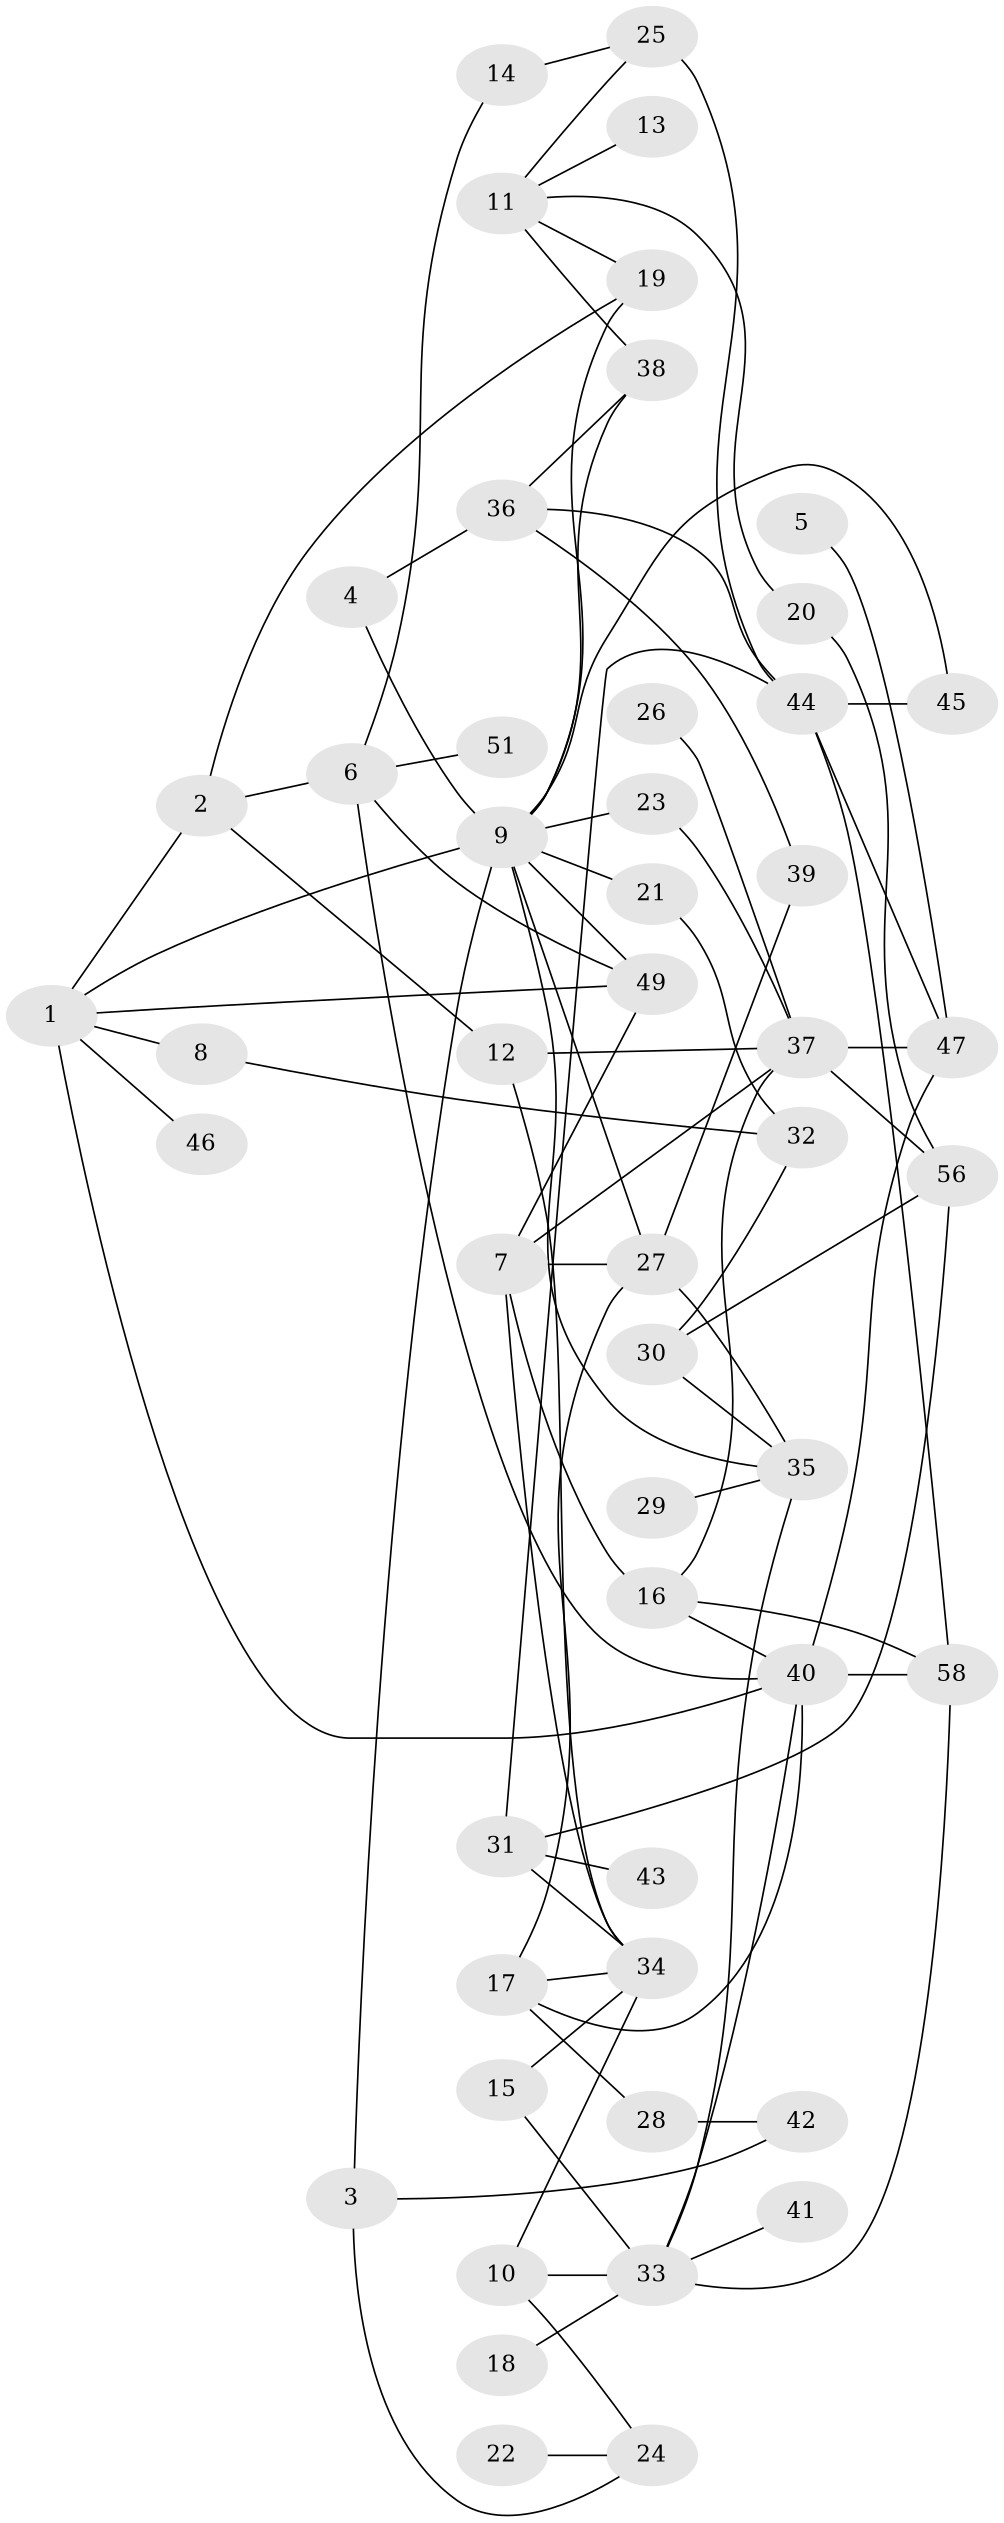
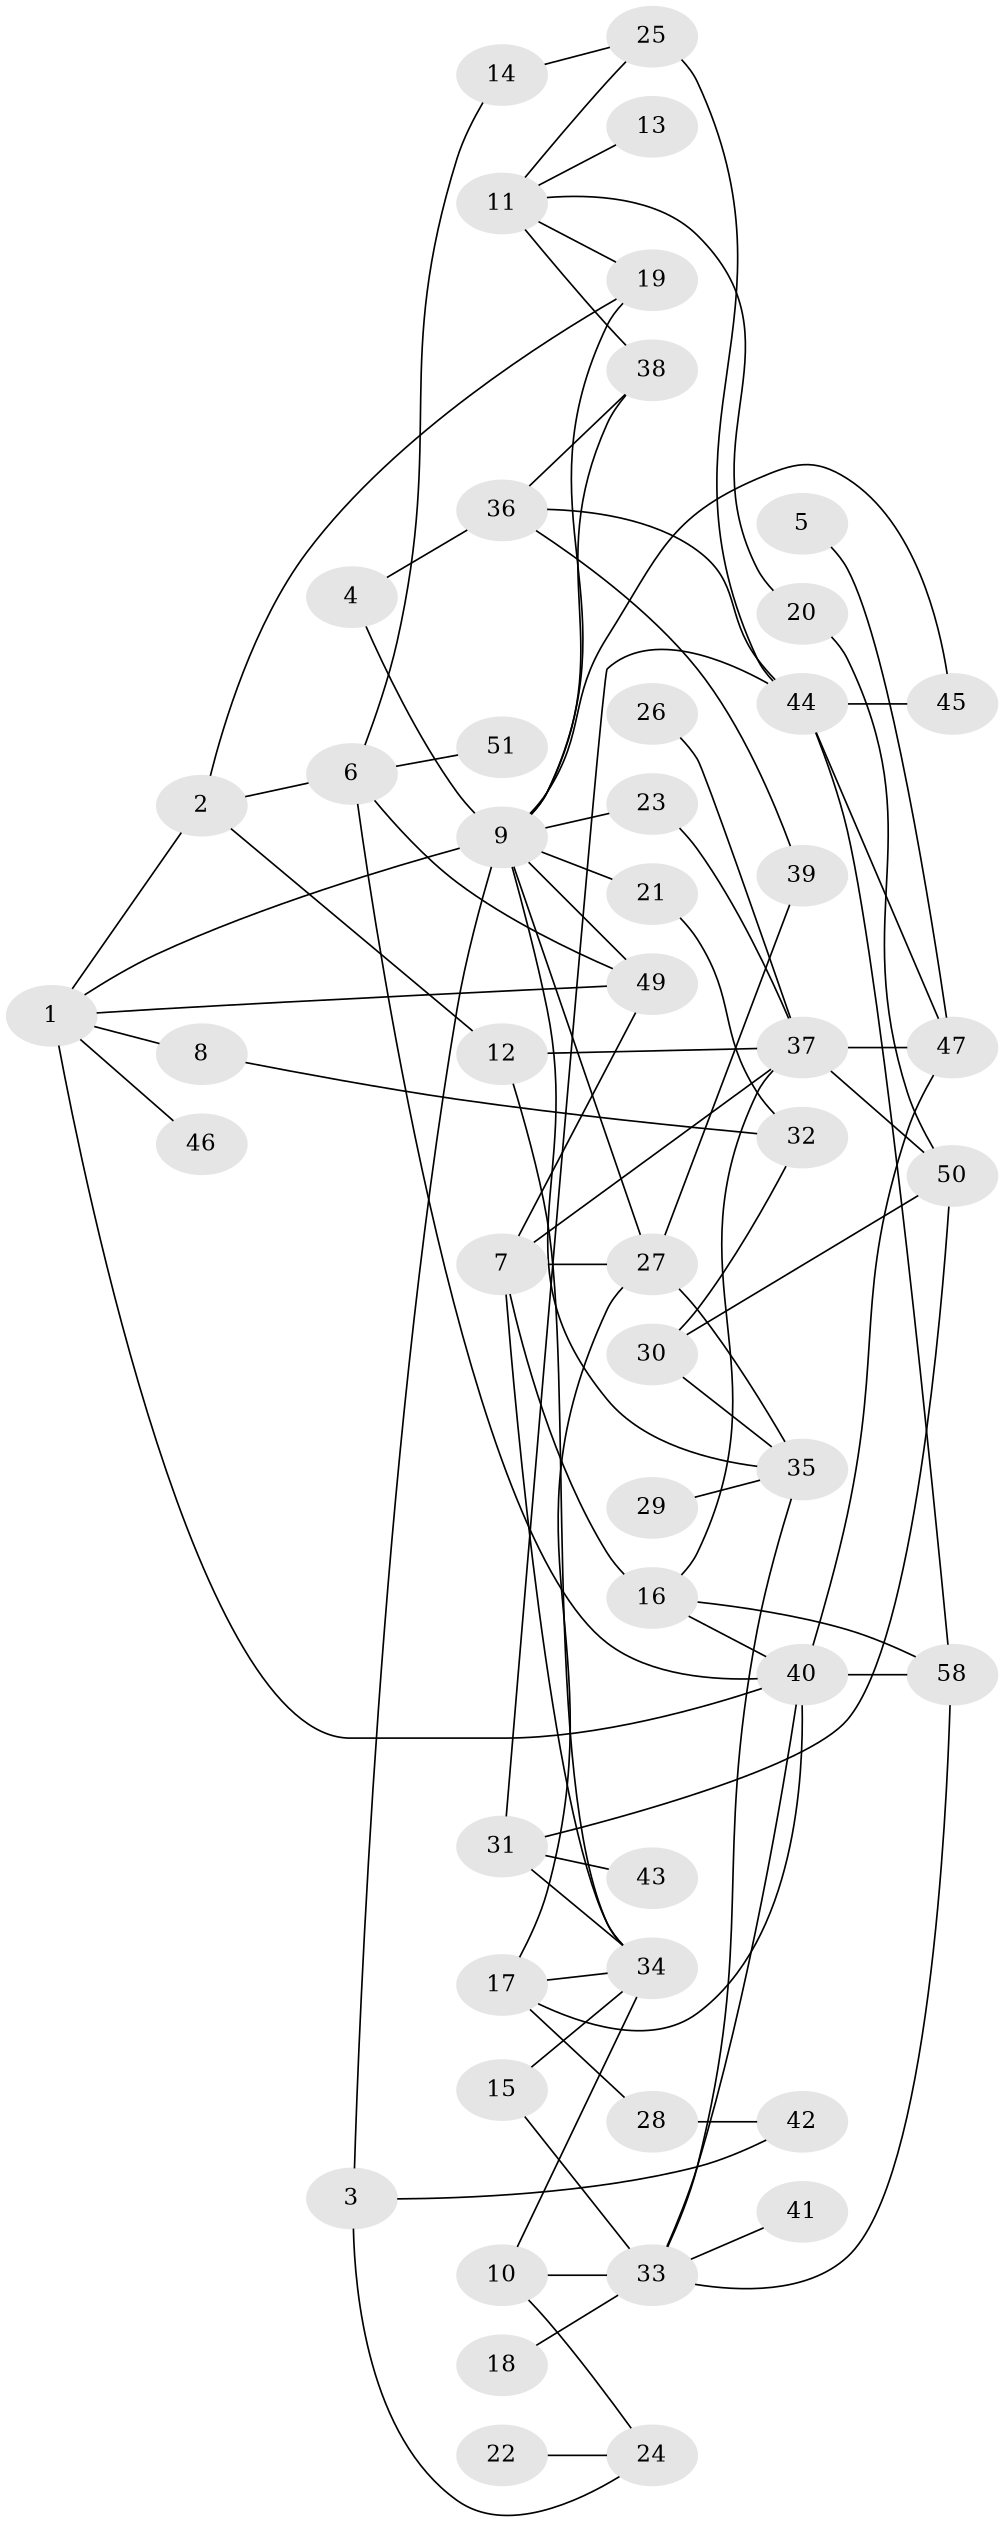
(952, 1176) -> (952, 1176)
